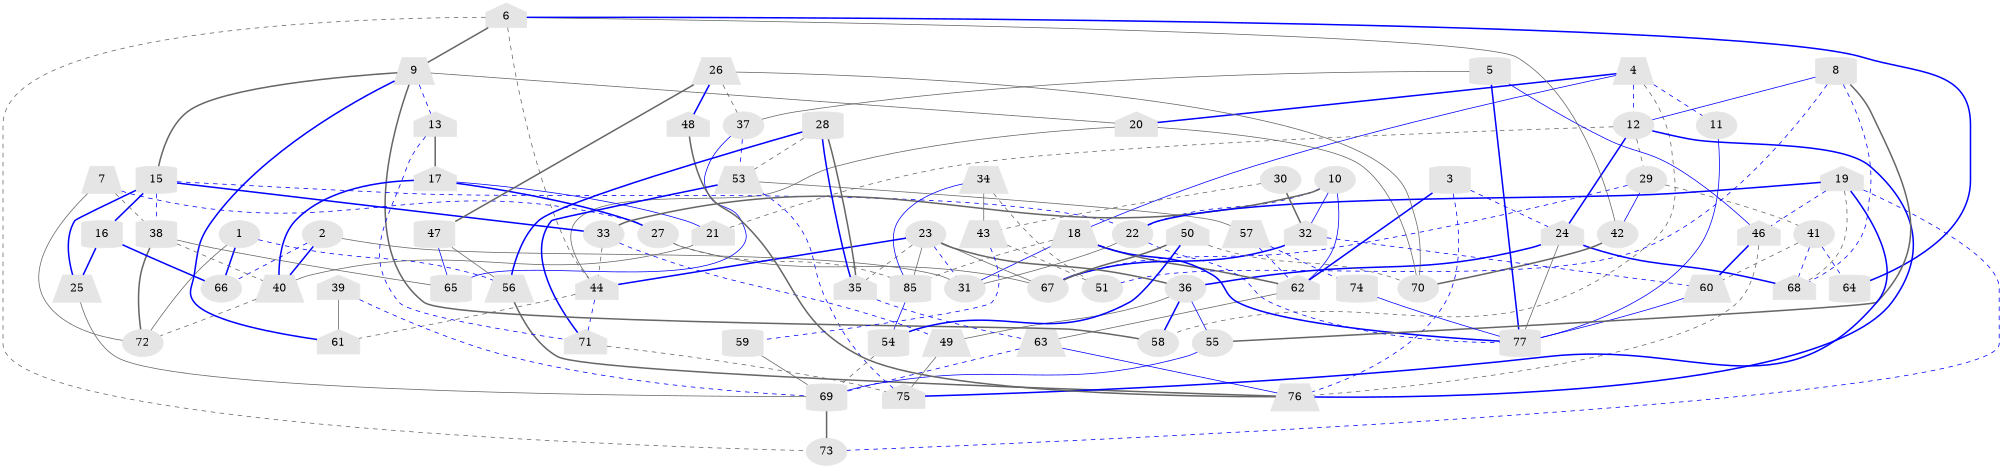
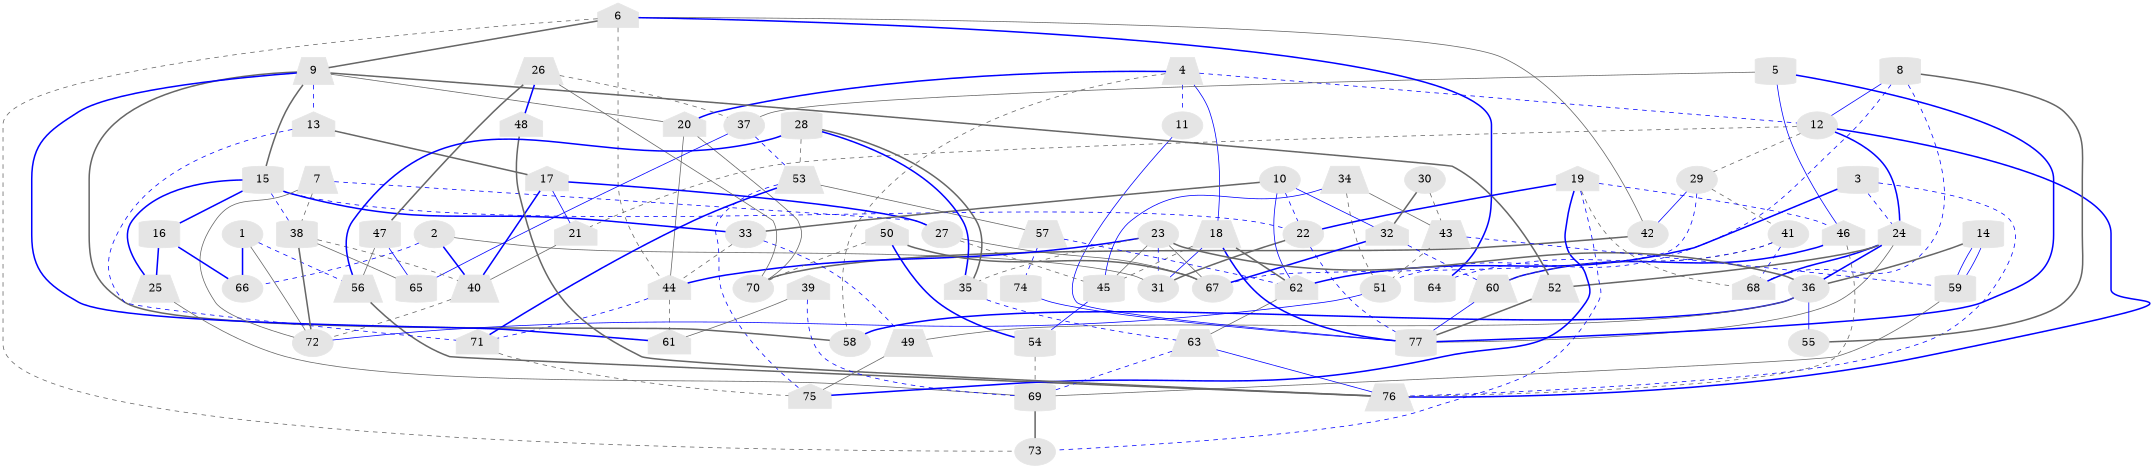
none -> (1983, 234)
(1038, 270) -> (1224, 261)
(910, 289) -> (1104, 289)
none -> (1555, 289)
none -> (874, 325)
(1023, 375) -> none
